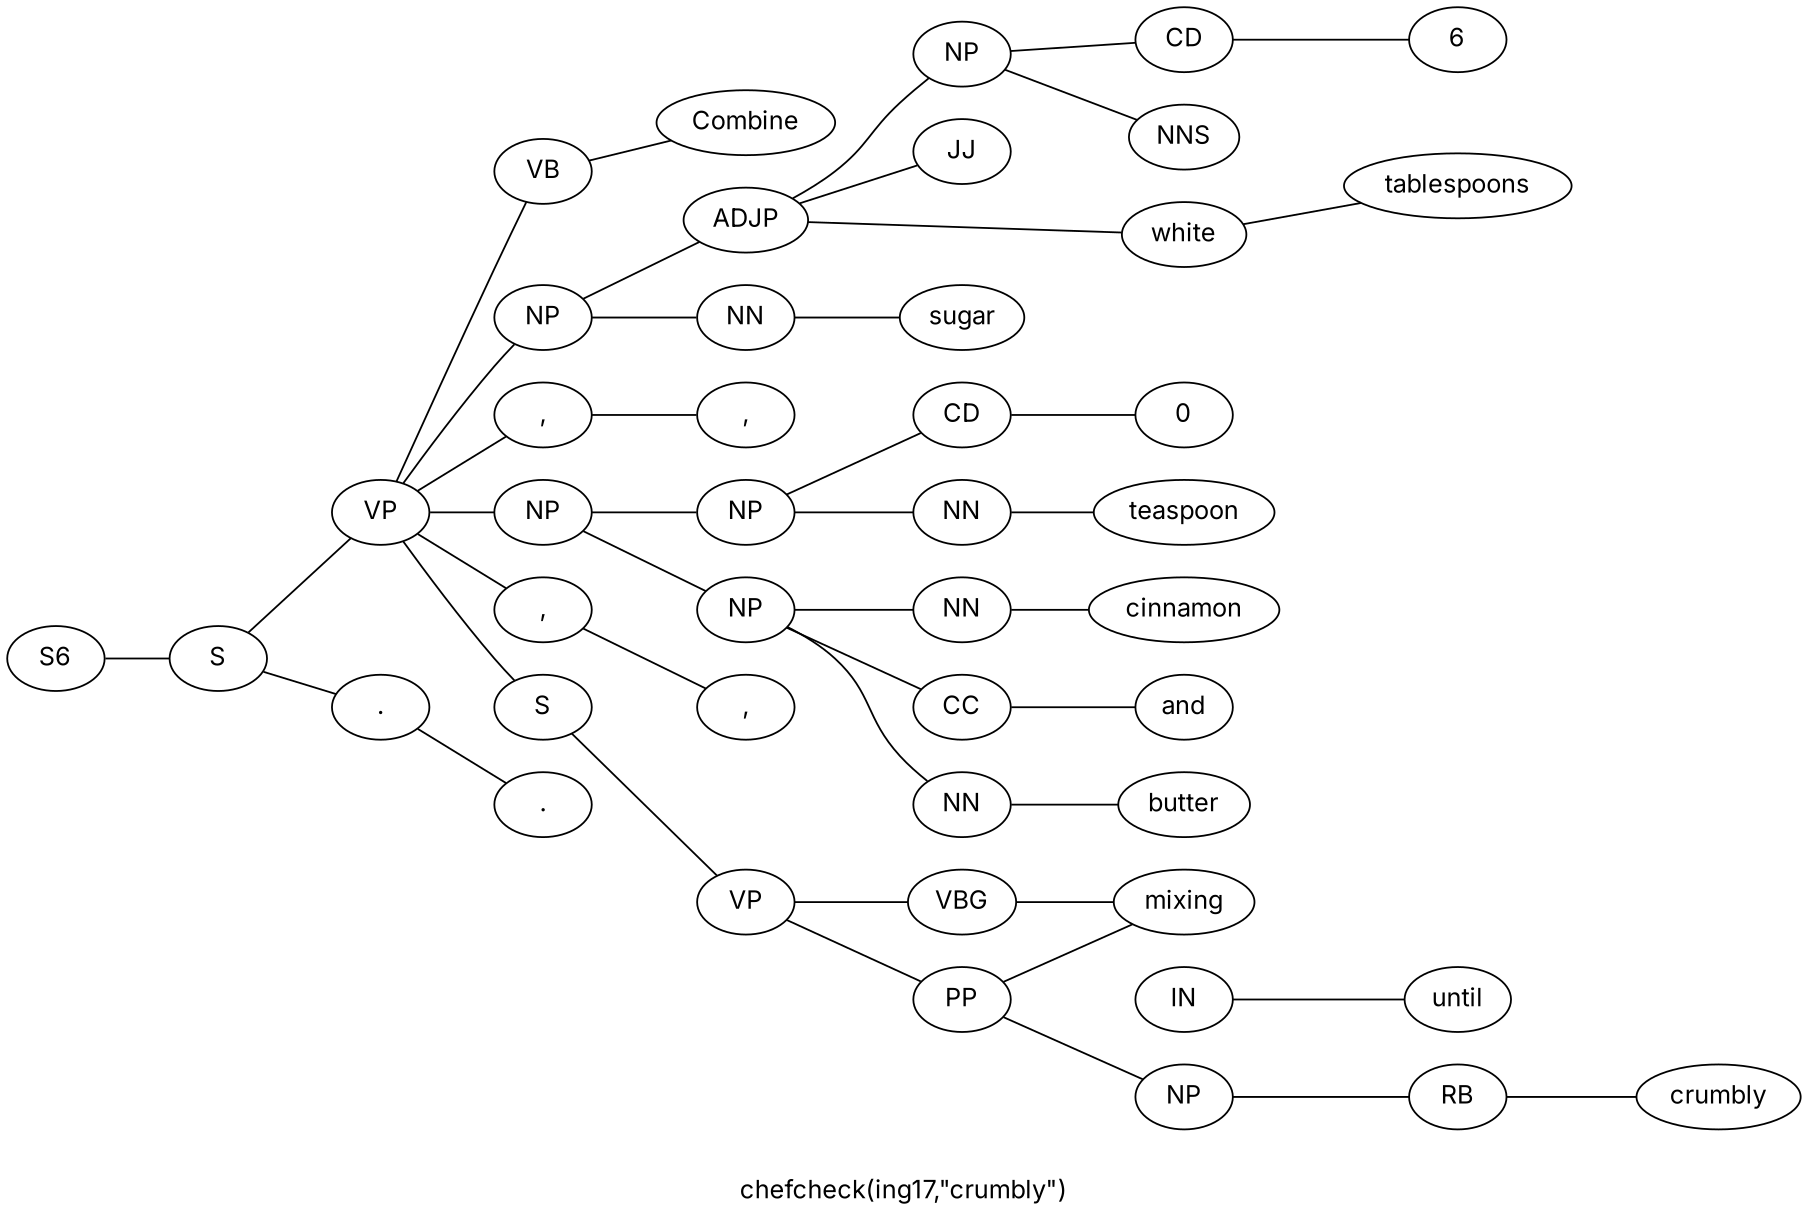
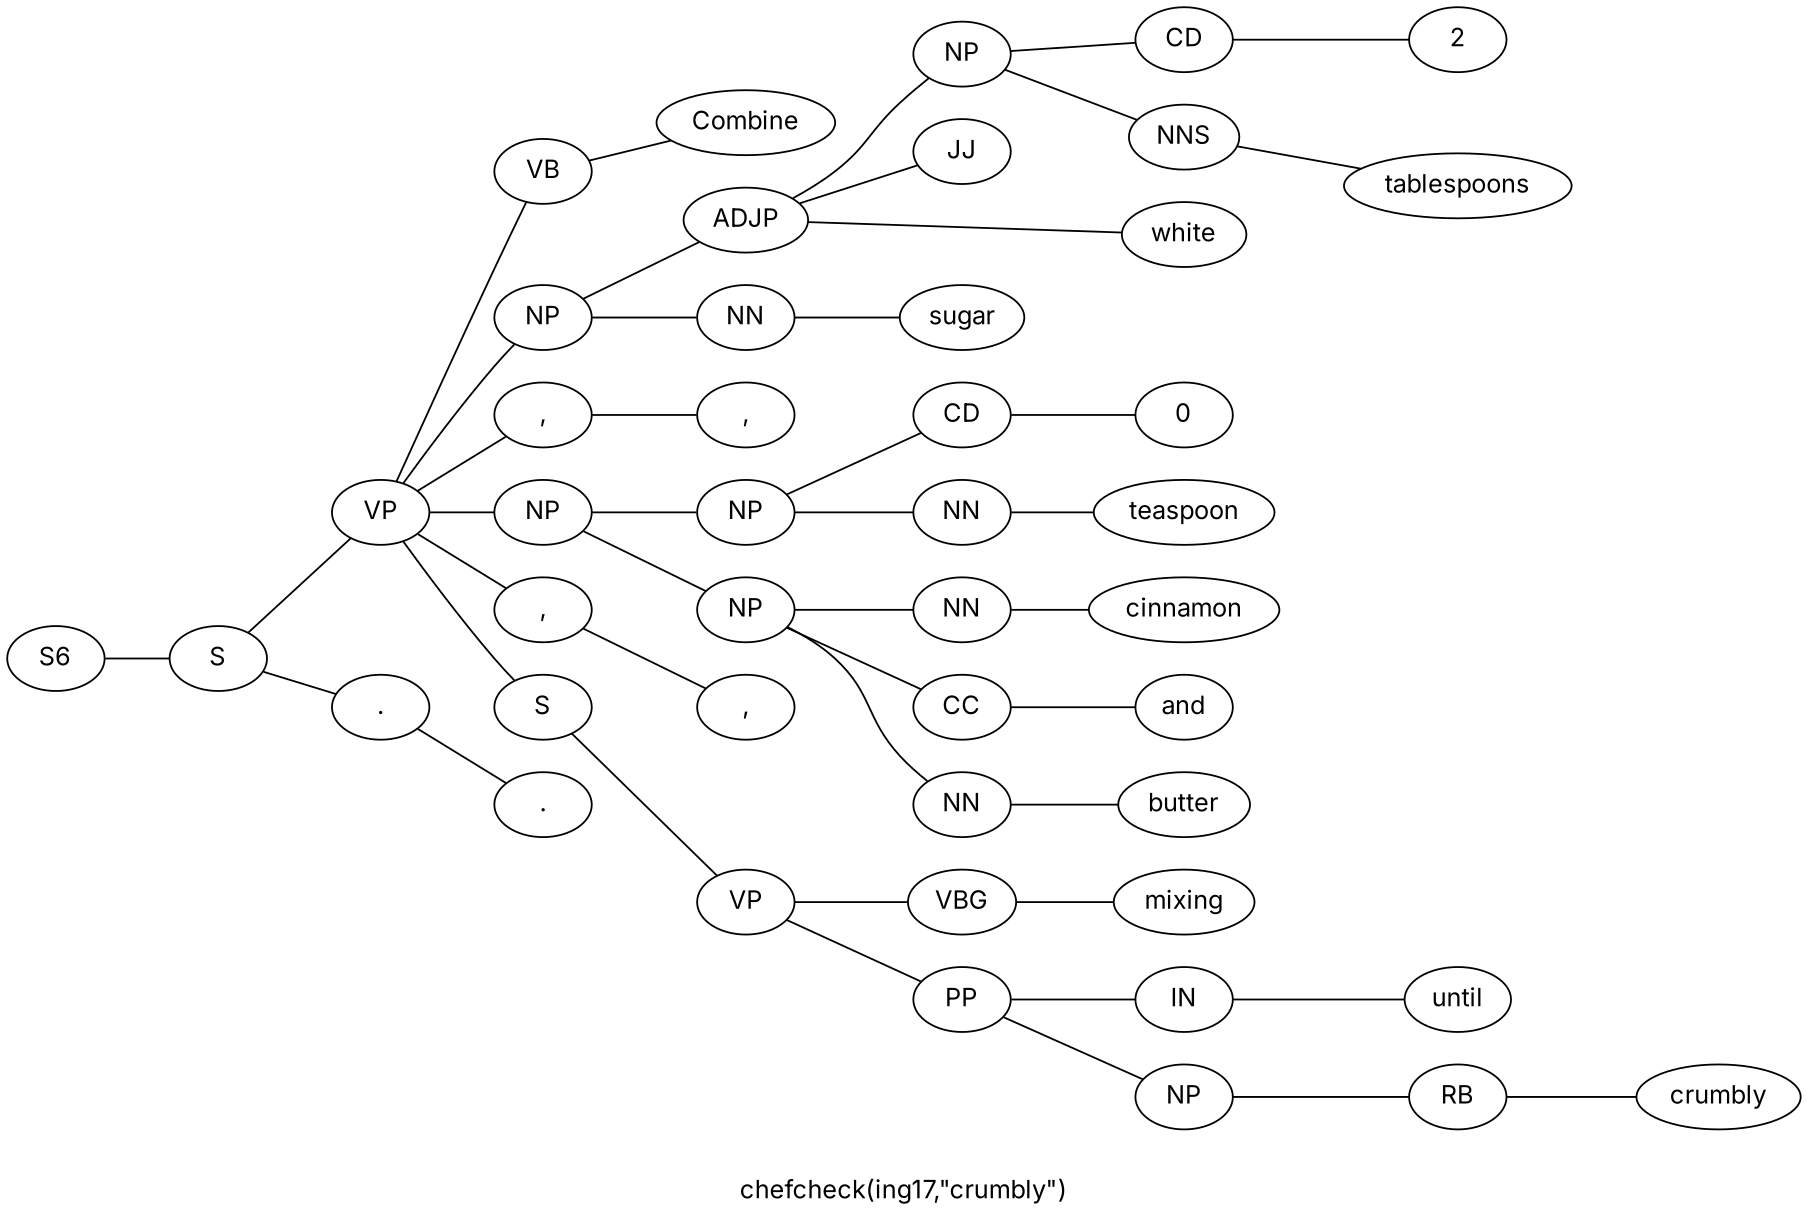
(1458, 40) -> (1458, 40)
(1302, 214) -> (1299, 158)
(1068, 953) -> (1073, 1000)
